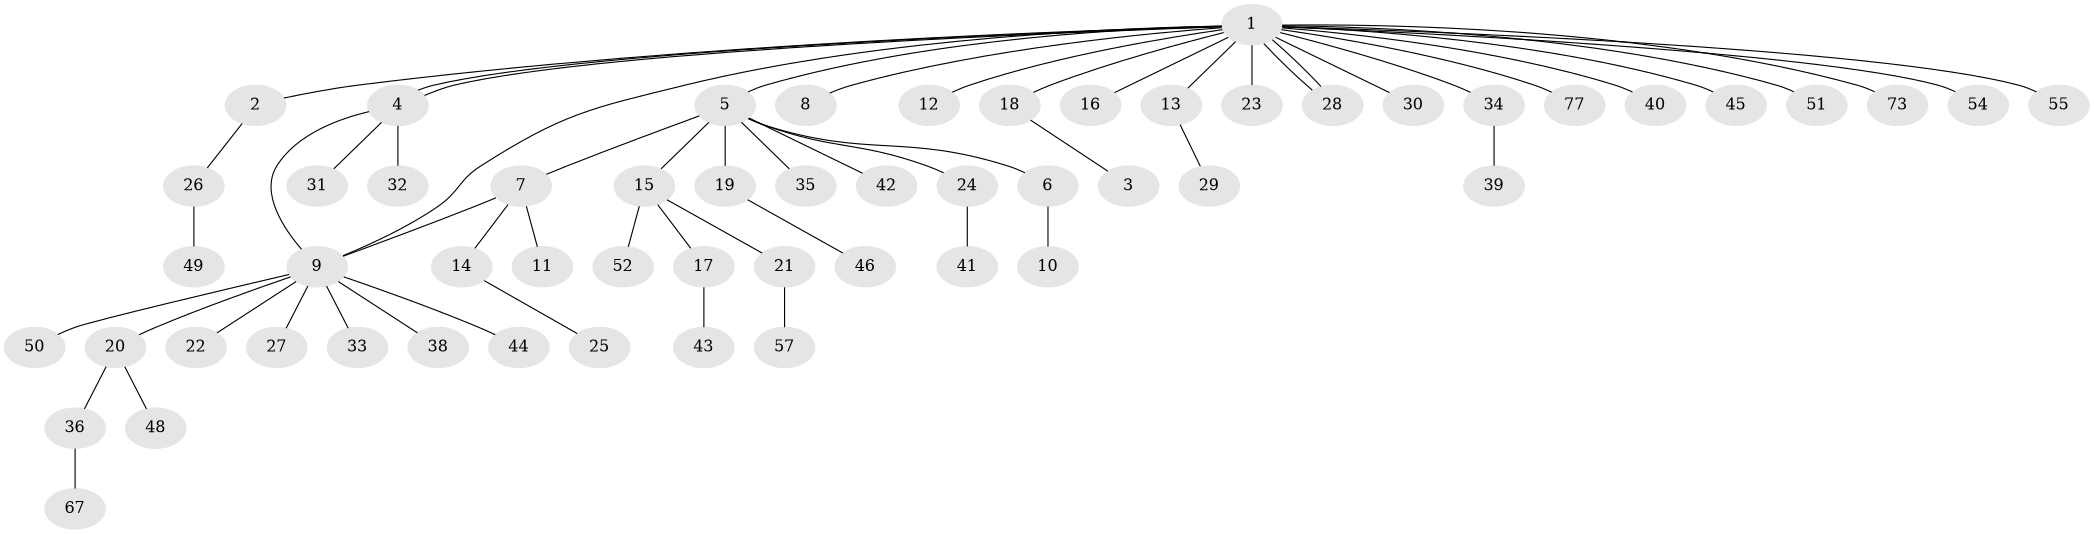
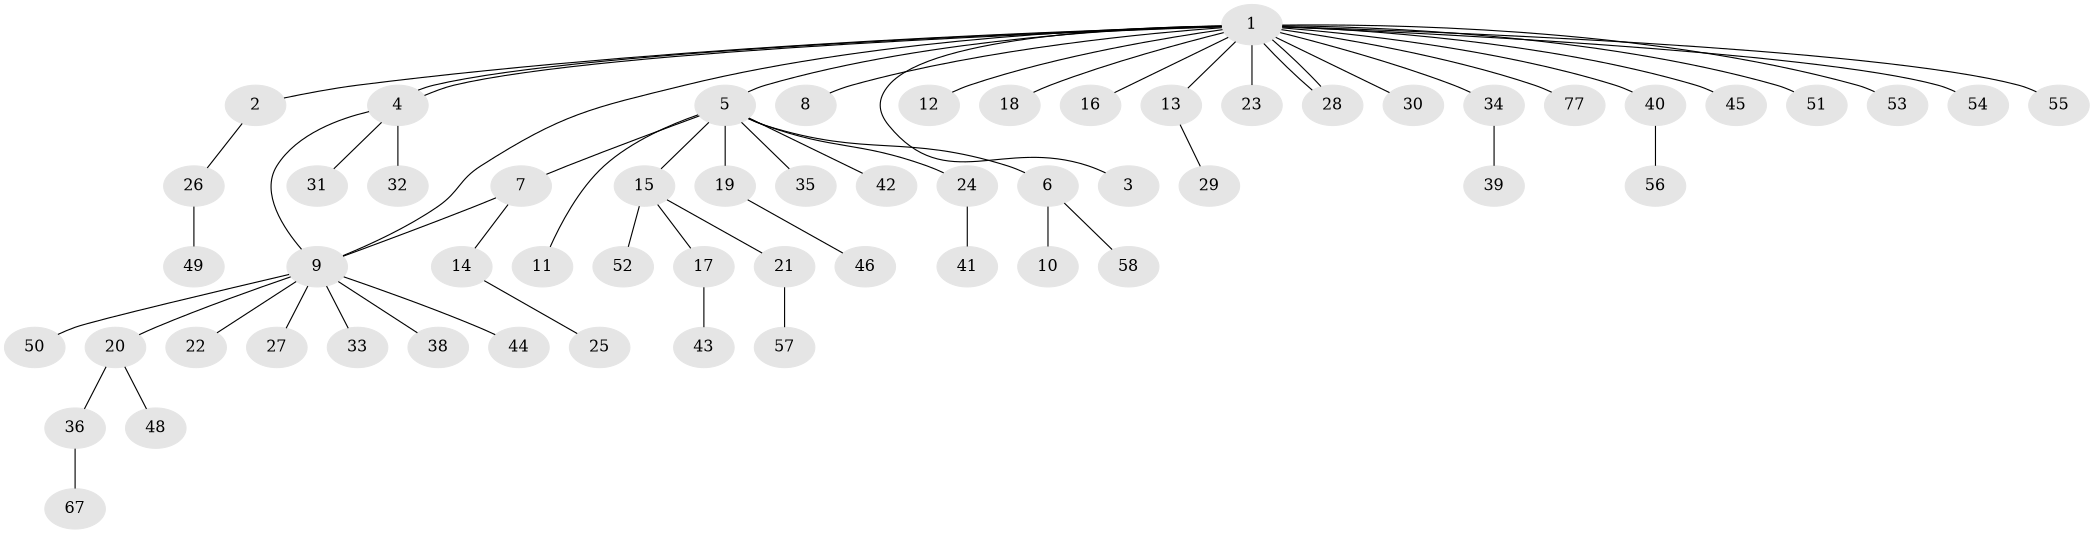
(1898, 105) -> (1898, 105)
(1069, 146) -> (946, 56)
none -> (1655, 186)
(532, 226) -> (608, 163)
none -> (1129, 267)
